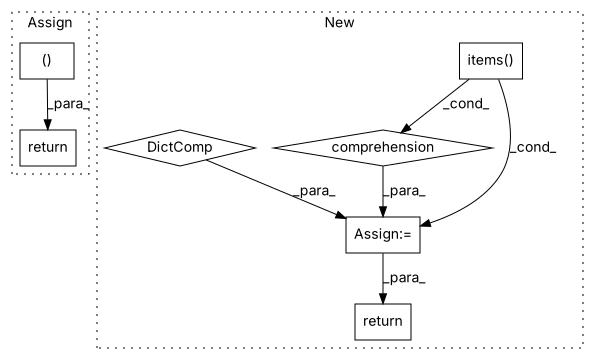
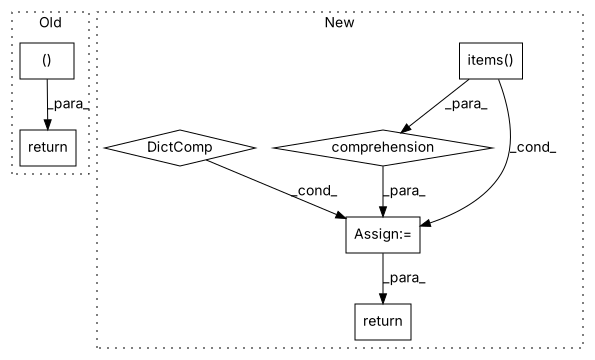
(50, 24) -> (50, 24)
(466, 104) -> (466, 104)
(314, 192) -> (314, 192)
